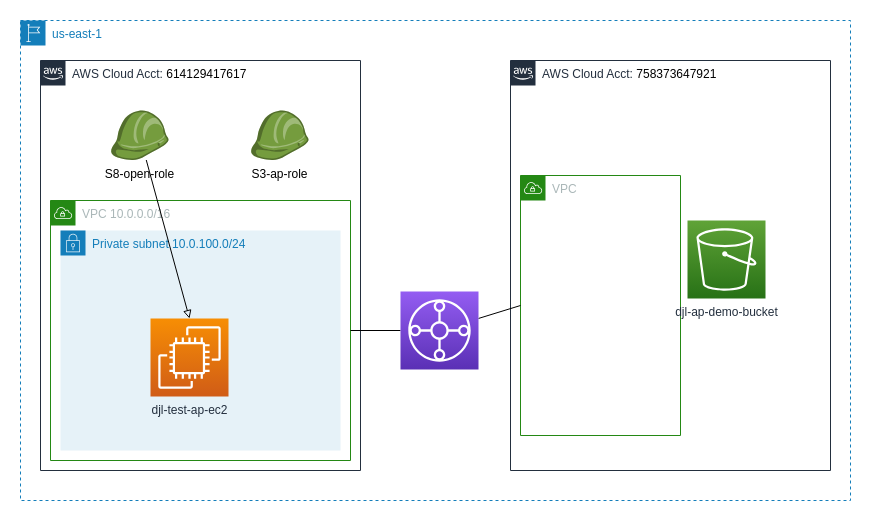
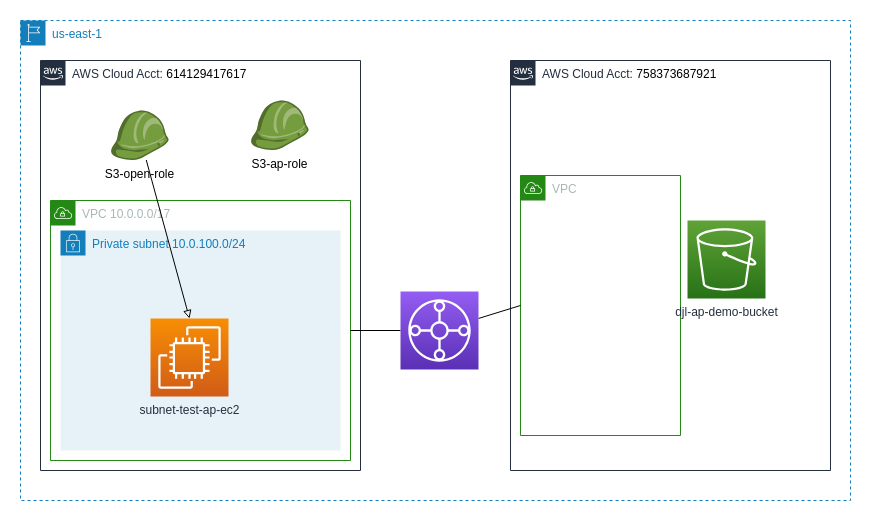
(629, 75) -> (629, 75)
(280, 135) -> (280, 125)
(140, 175) -> (140, 175)
(127, 215) -> (127, 215)
(190, 411) -> (190, 411)
